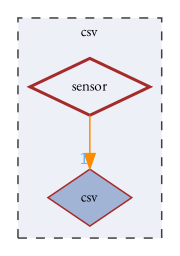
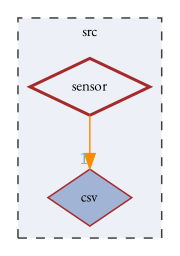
(90, 32) -> (90, 32)
